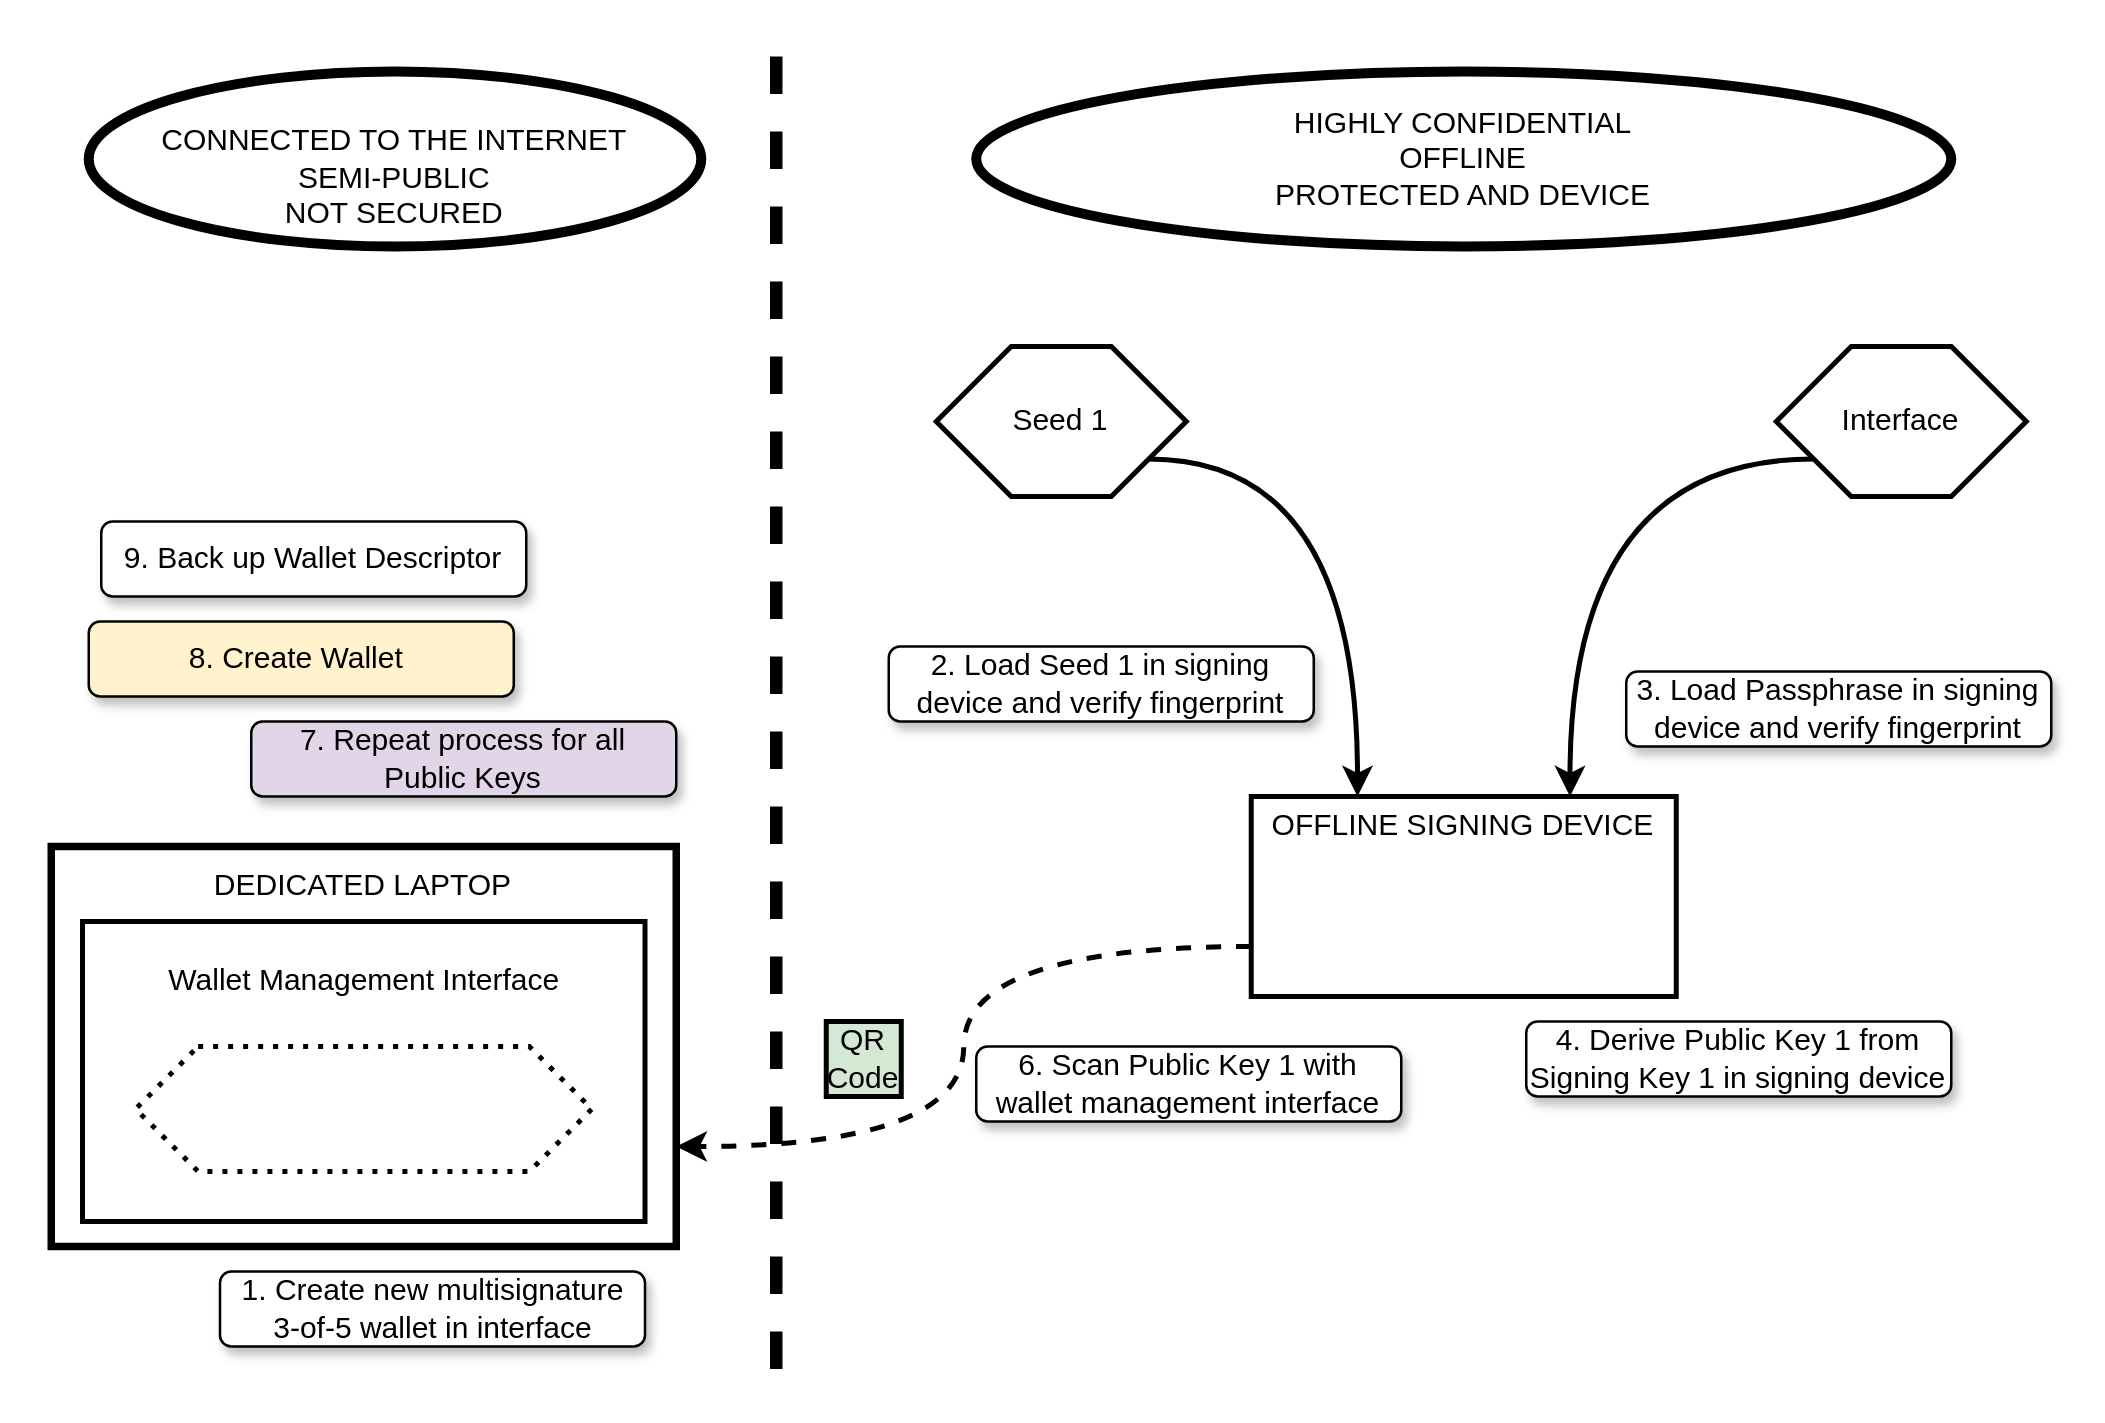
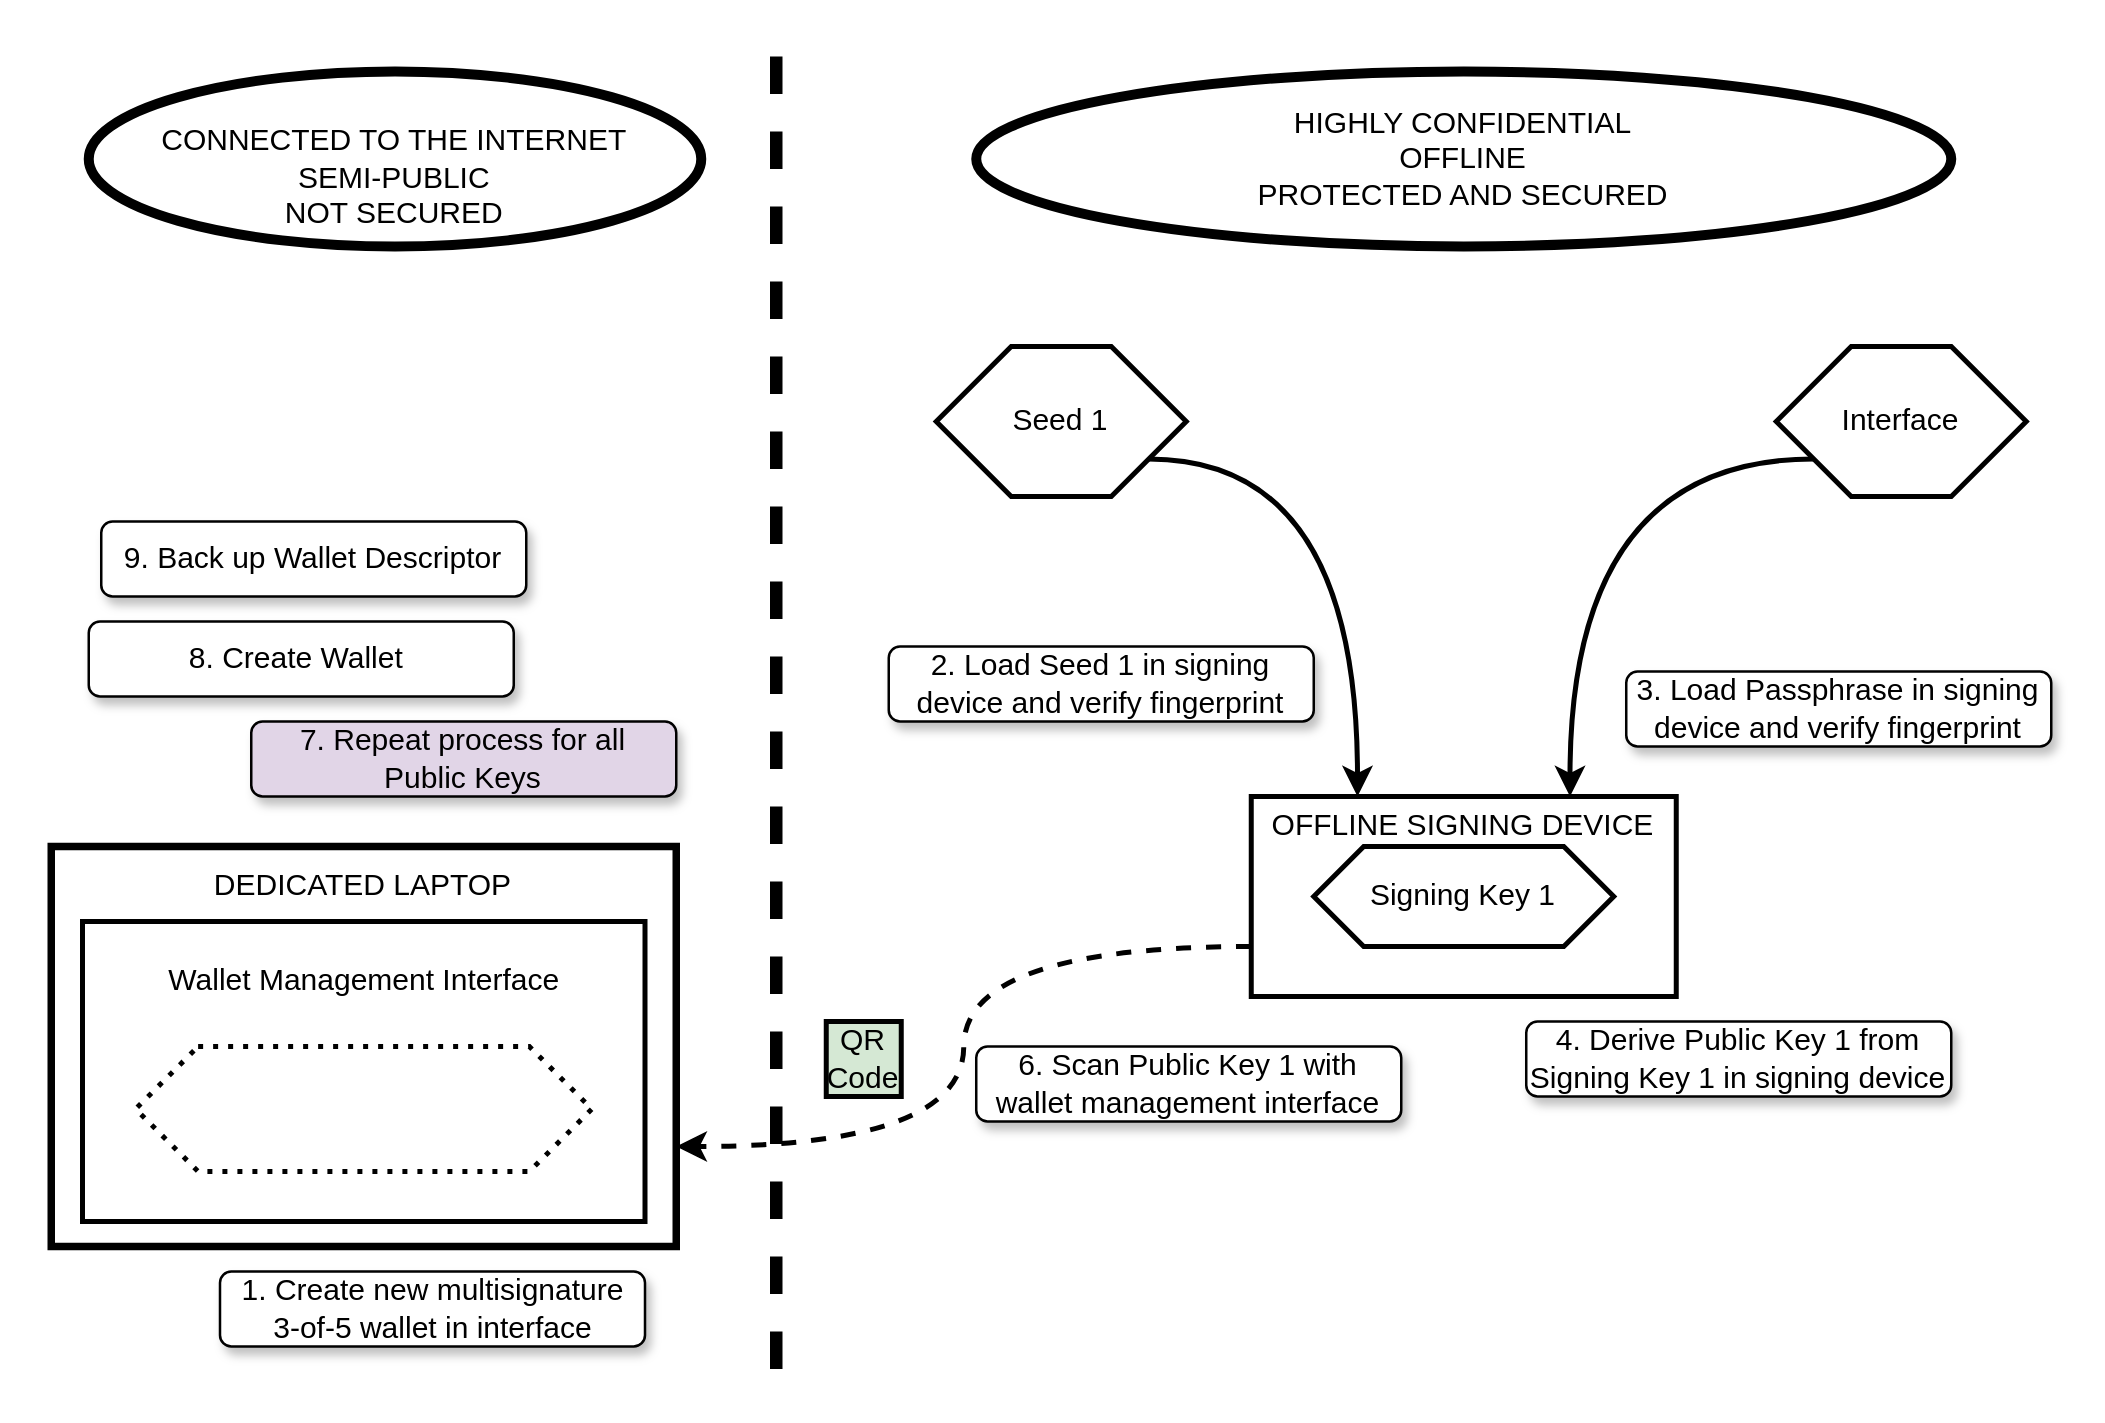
(1464, 159) -> (1464, 159)
(301, 659) -> (301, 659)
none -> (1464, 896)
